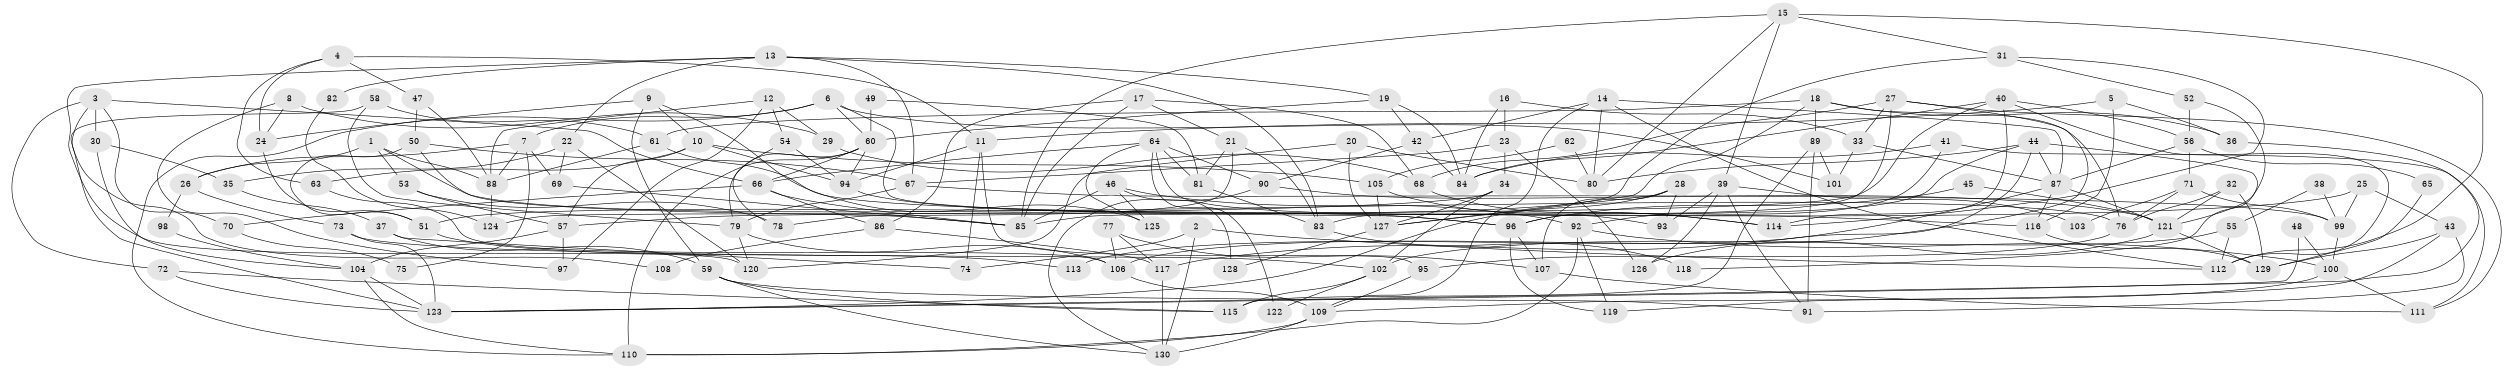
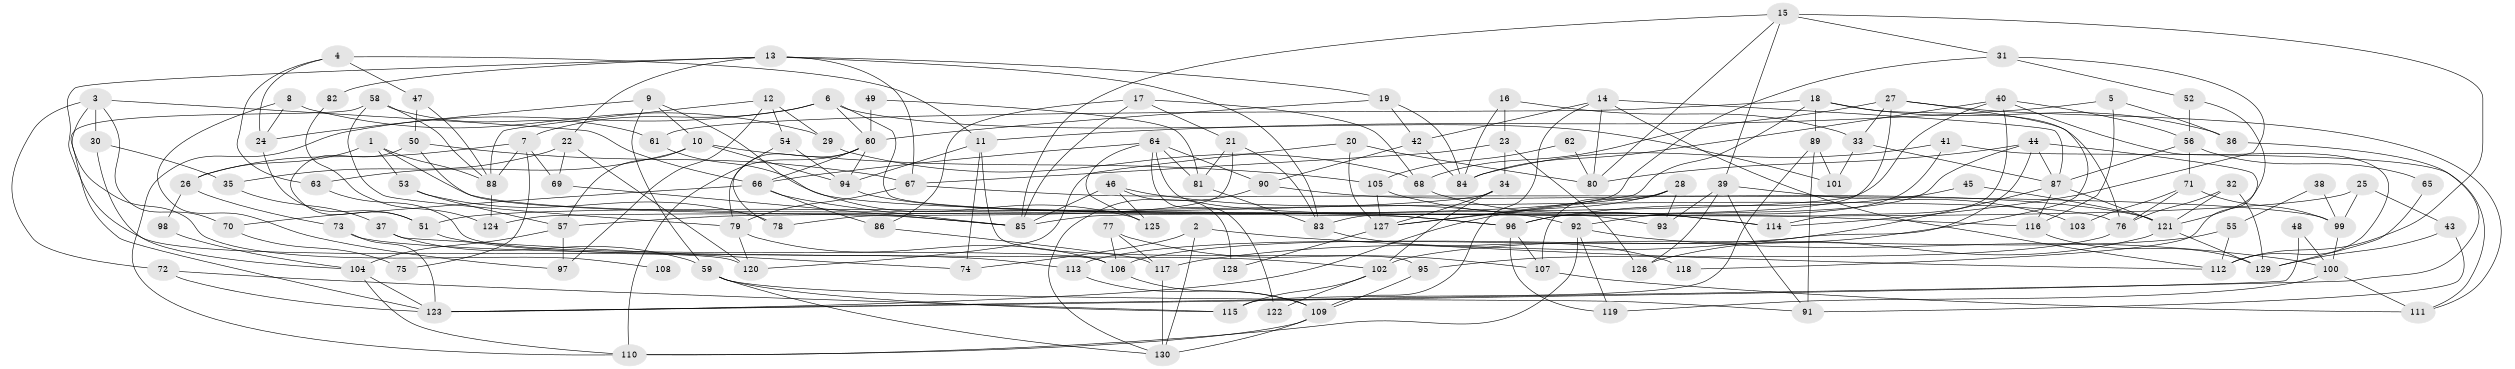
(574, 163) -> (440, 135)
(765, 244) -> none
(1727, 301) -> (1197, 291)
